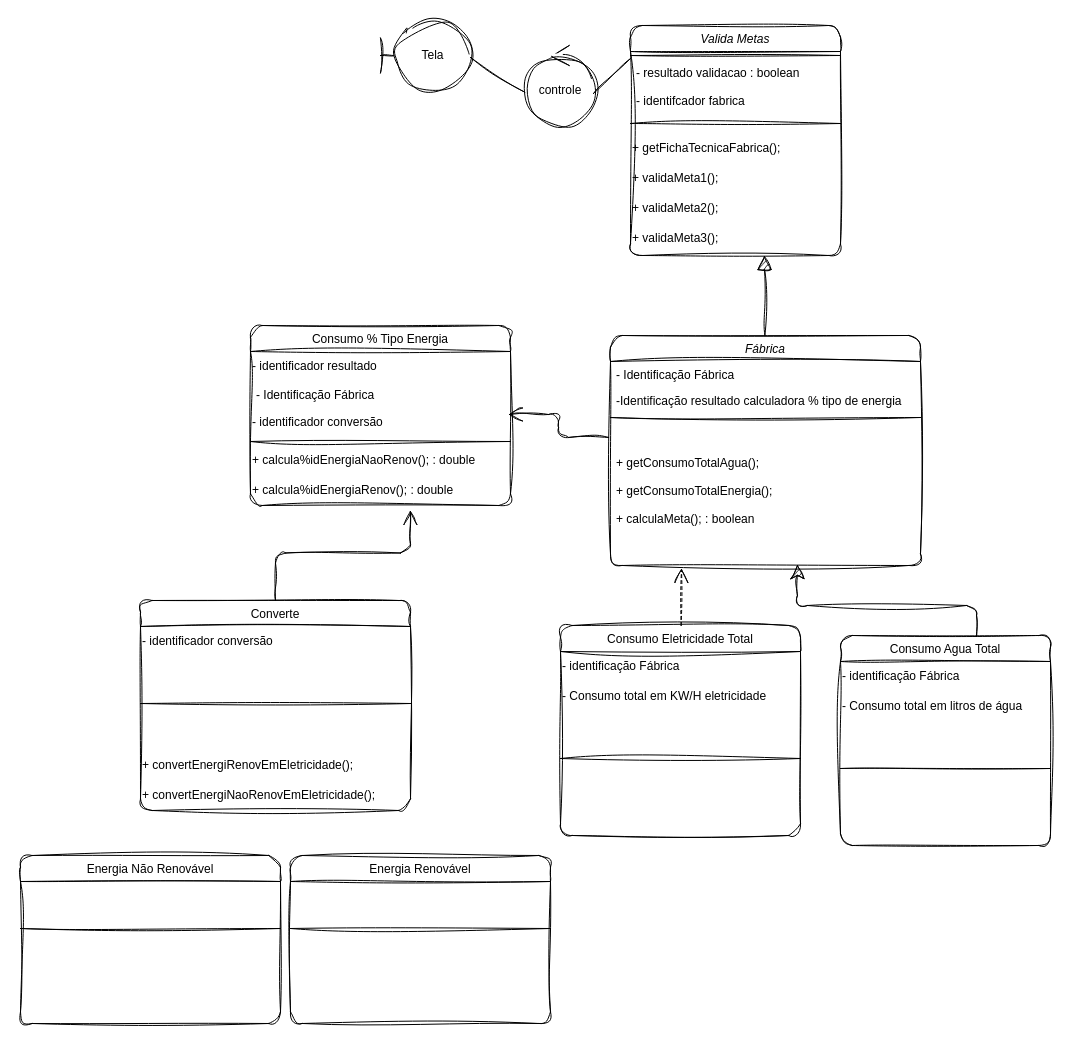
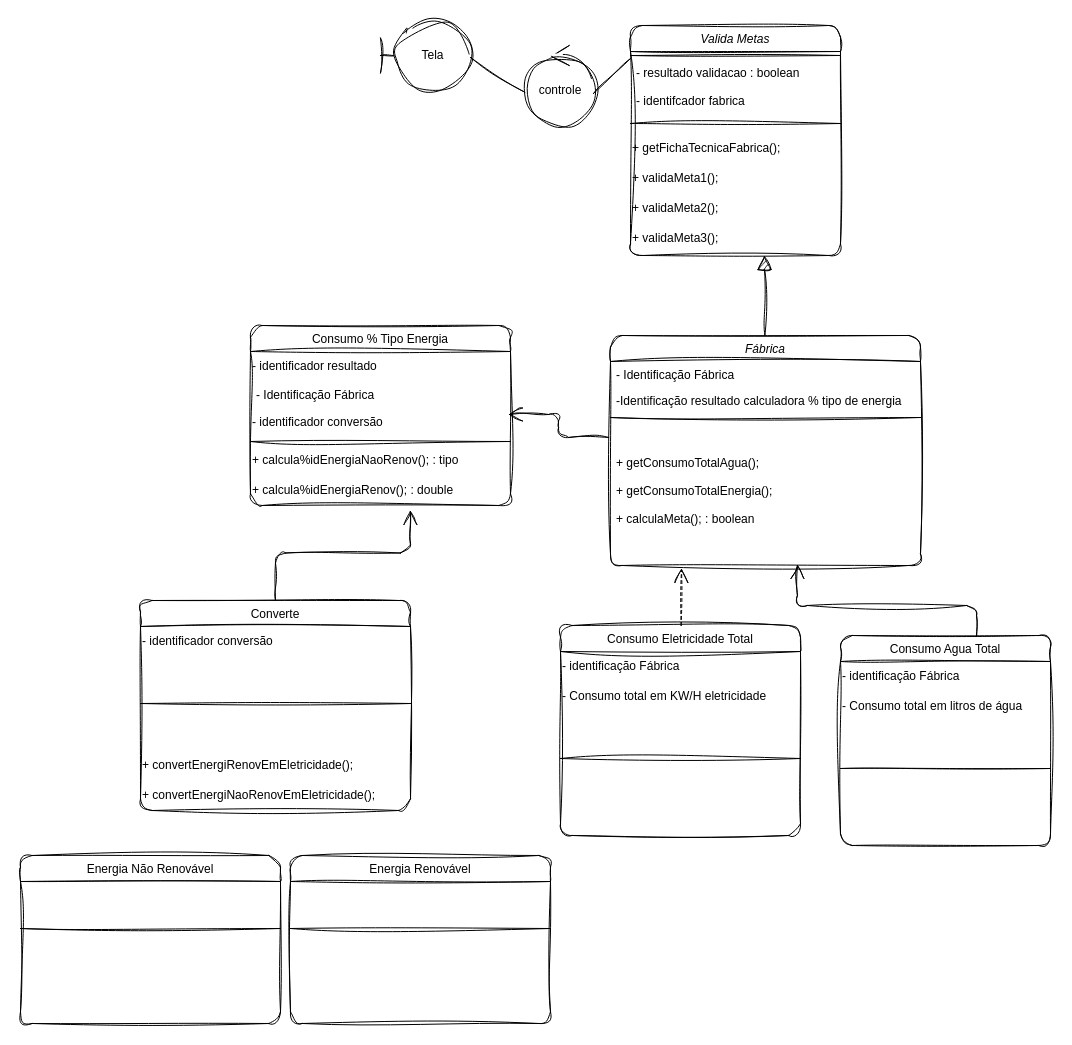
(368, 461) -> (361, 461)
(797, 577) -> (797, 573)
